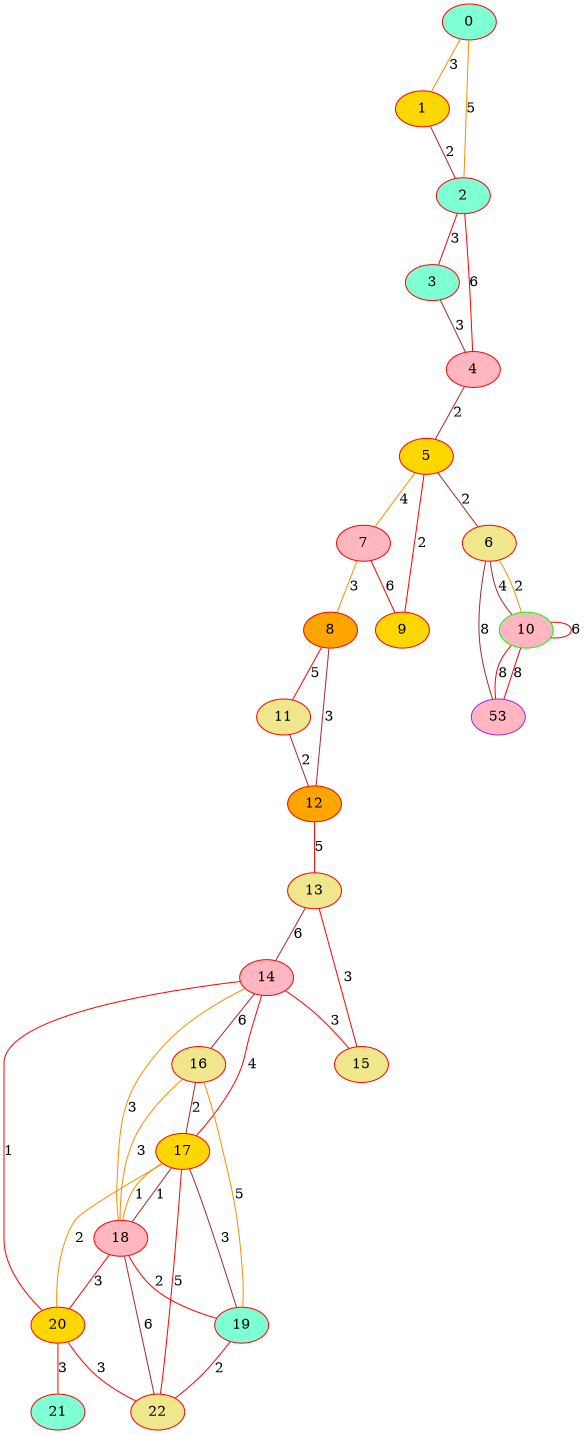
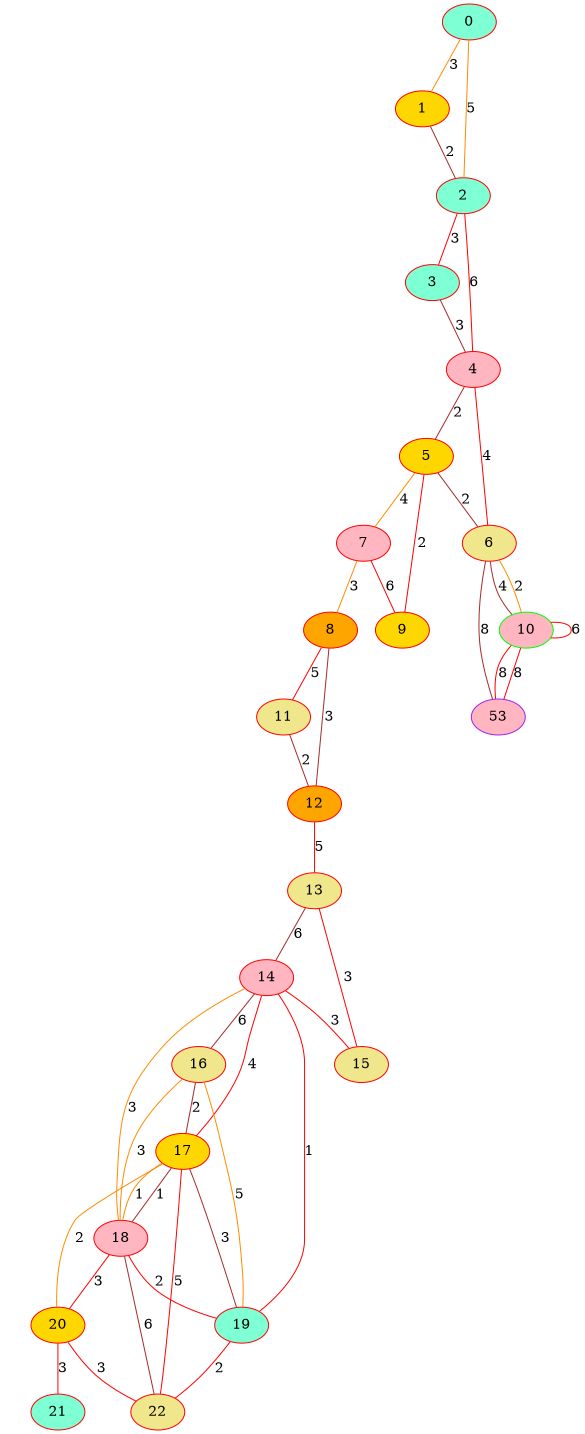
none -> (481, 456)
(4, 1063) -> (305, 1158)
